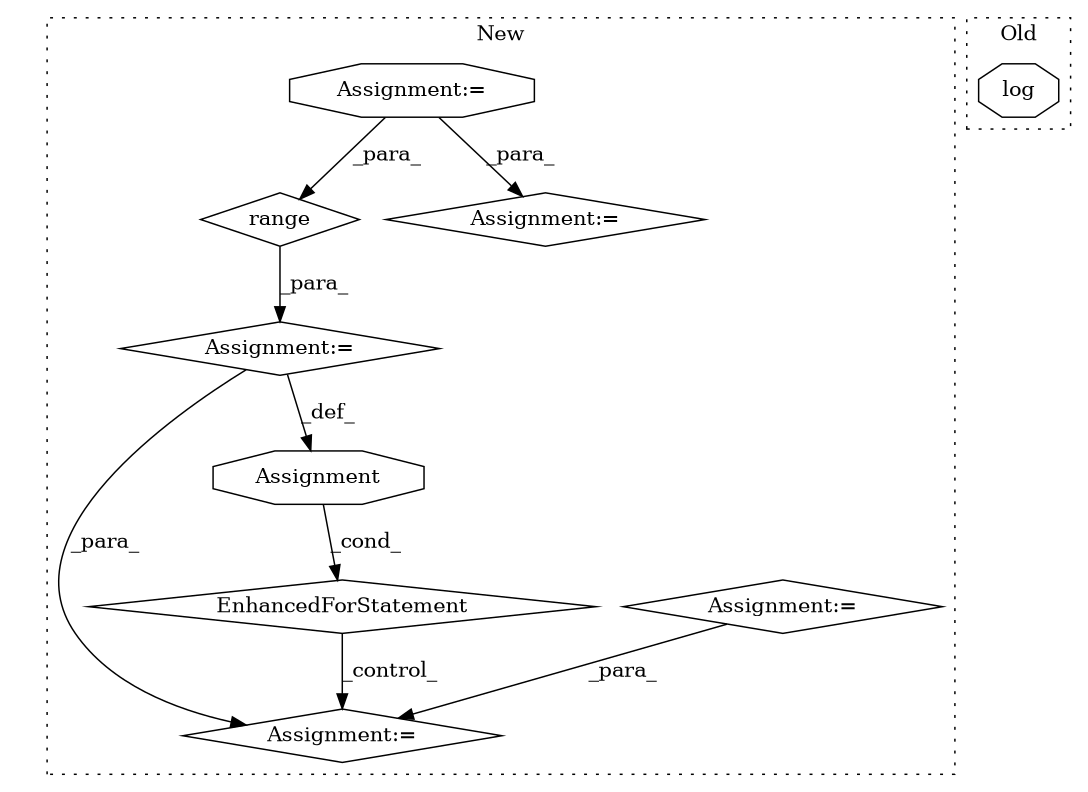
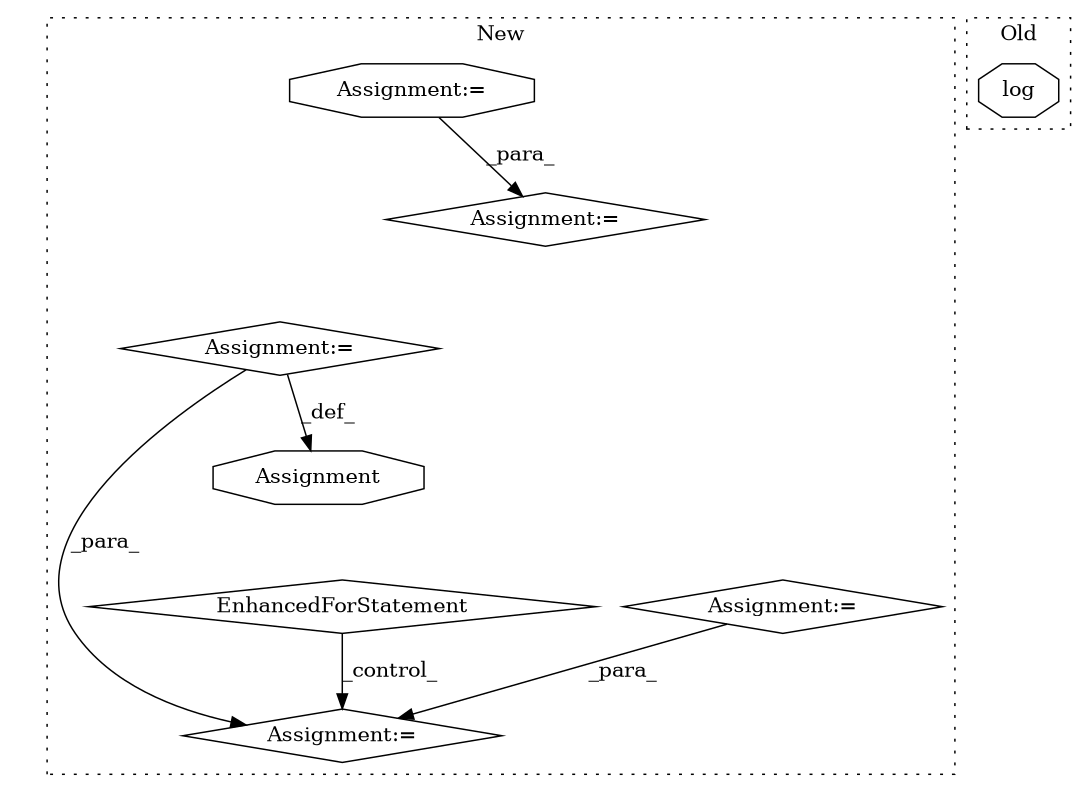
(280, 220) -> none
(329, 535) -> none
